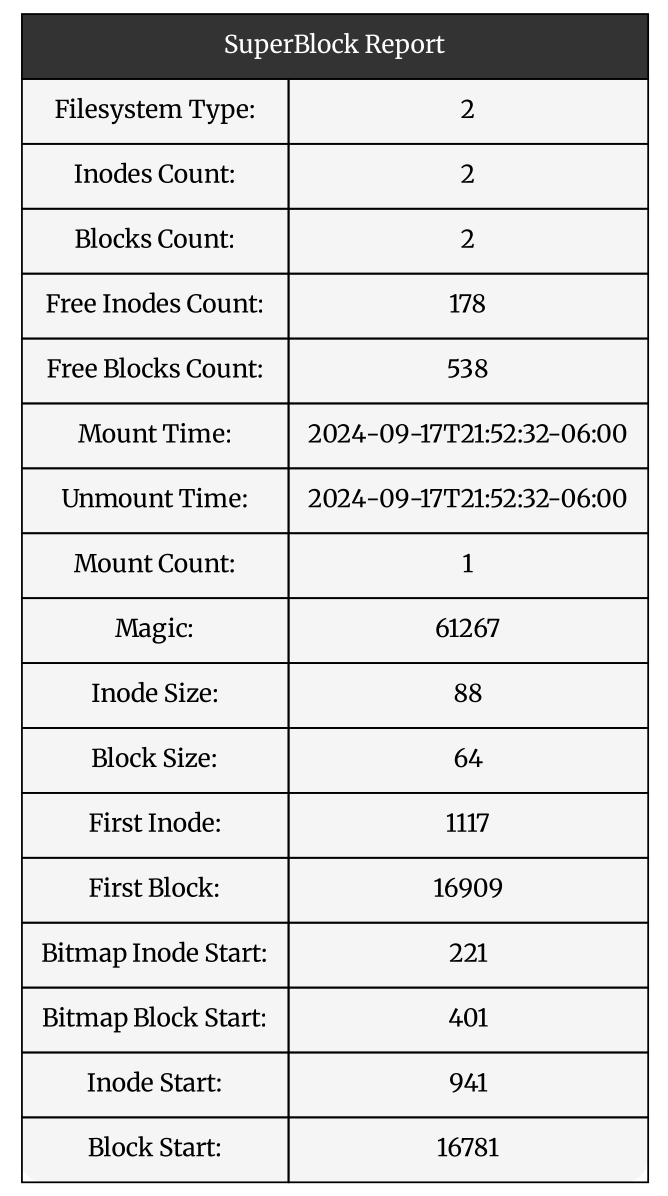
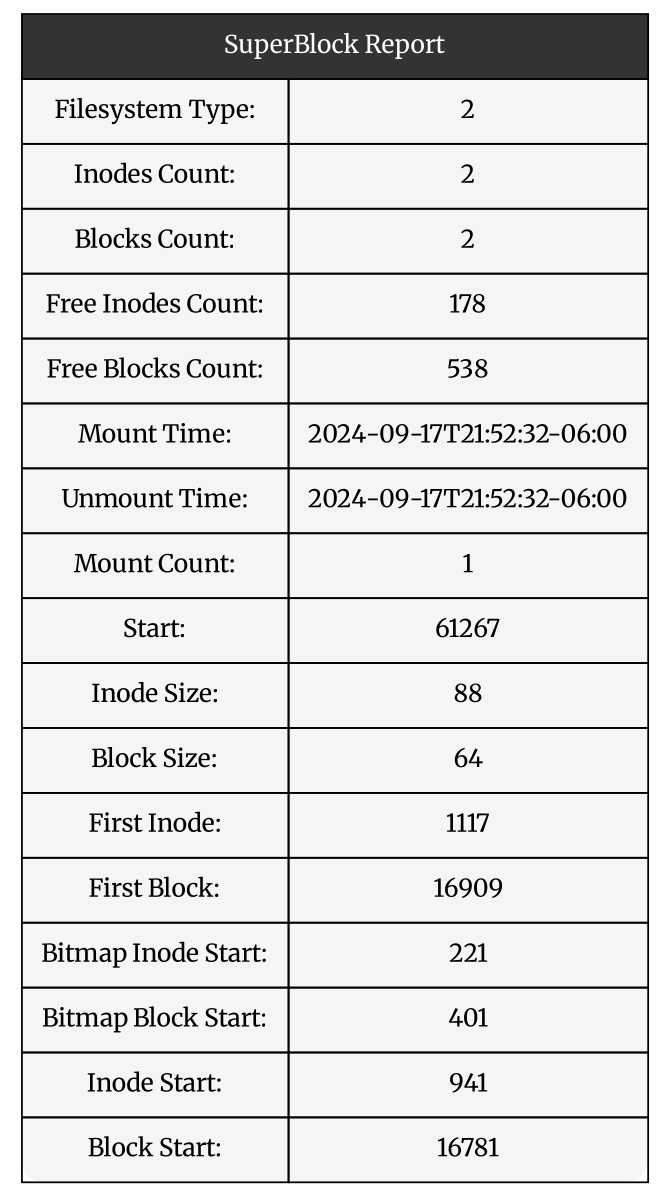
(155, 630) -> (155, 630)
